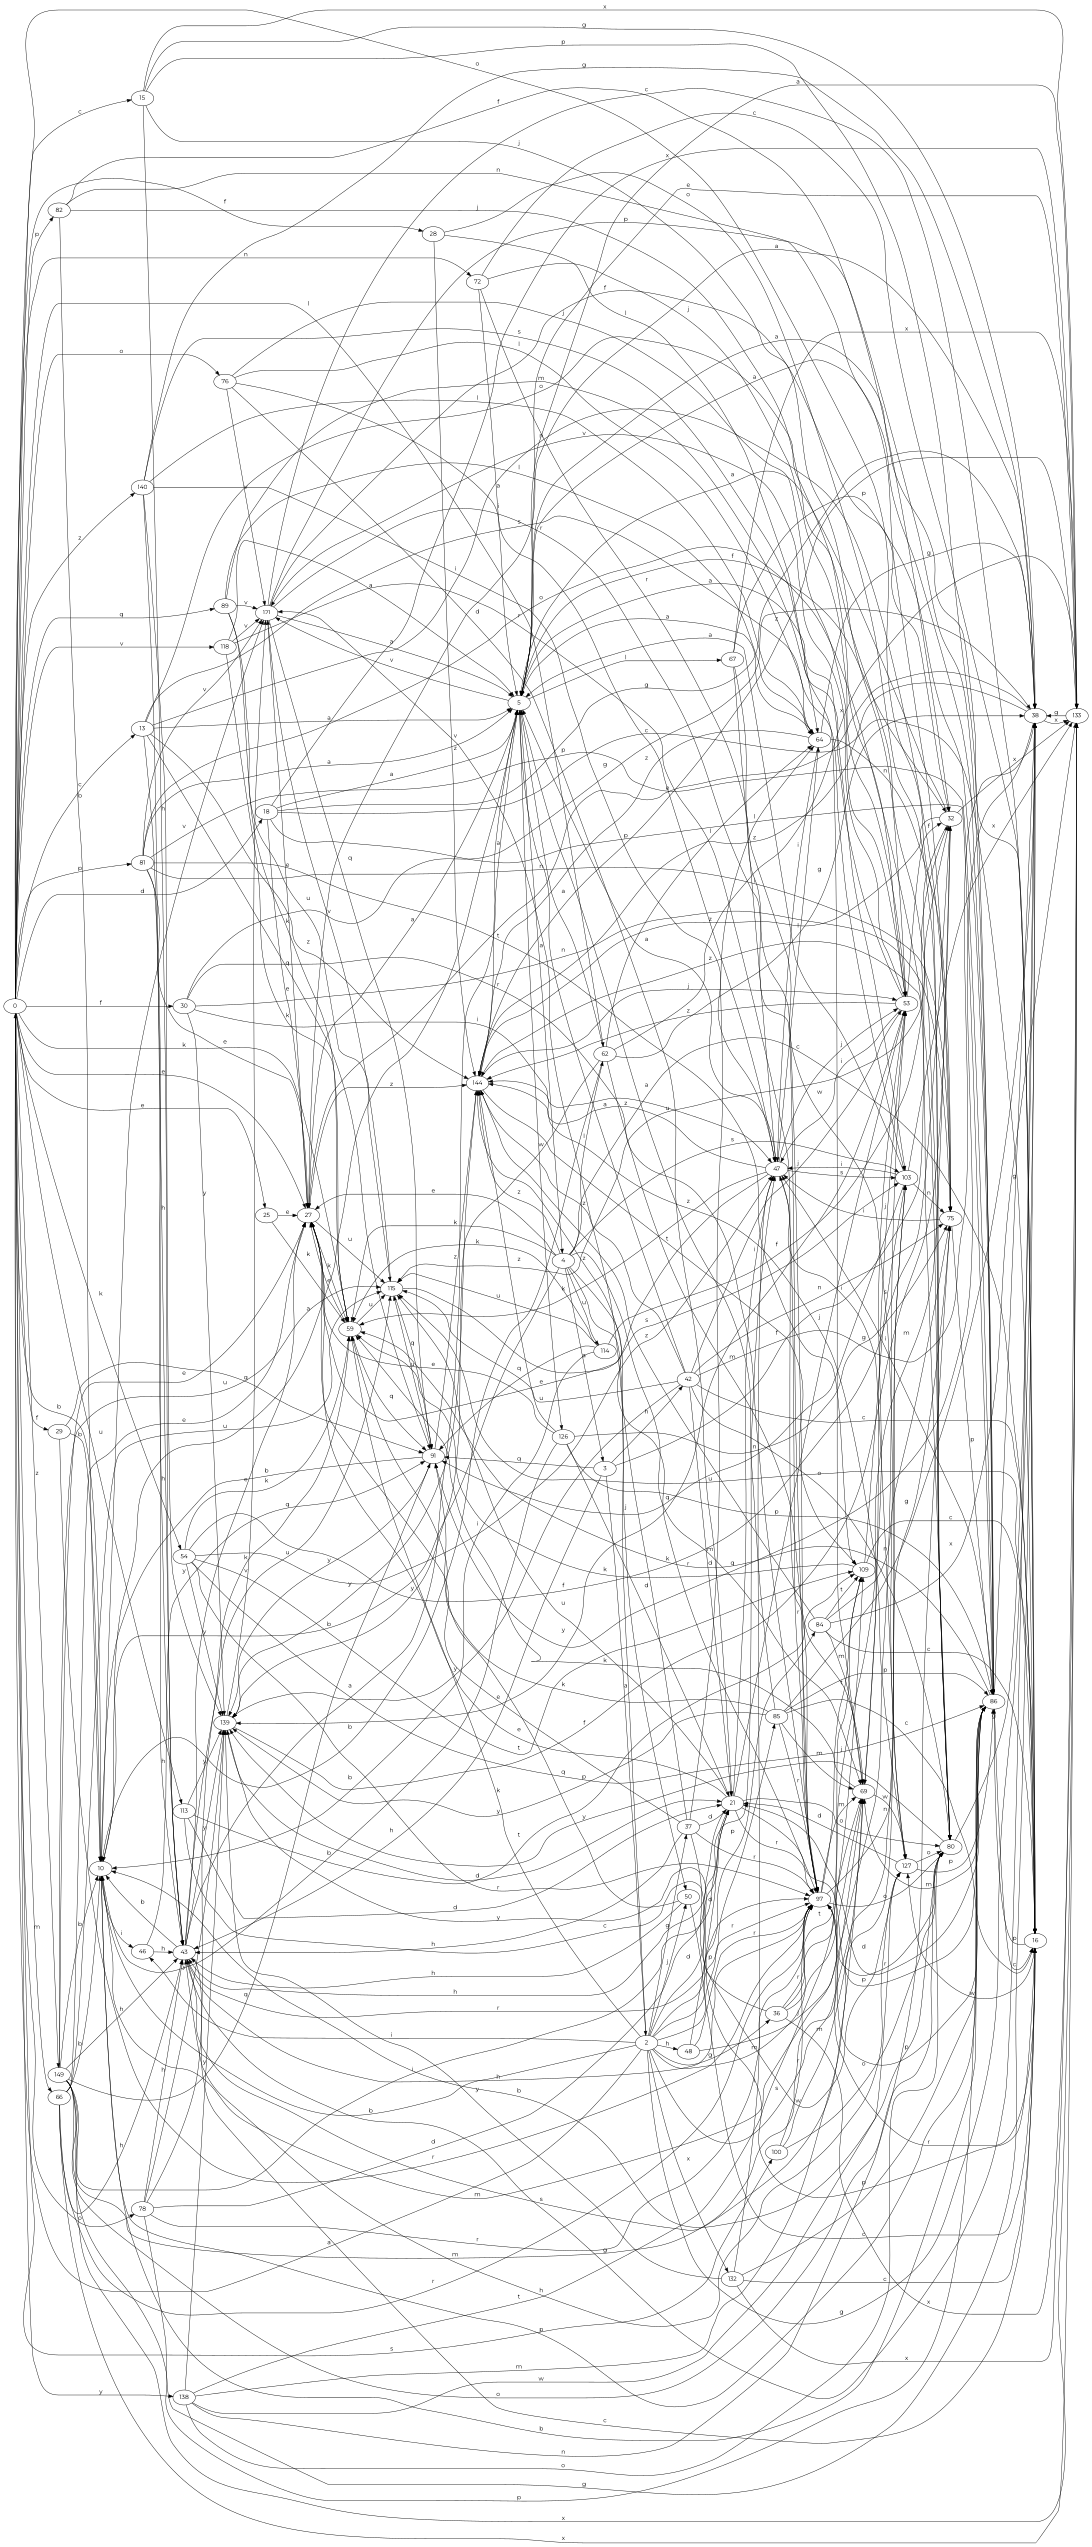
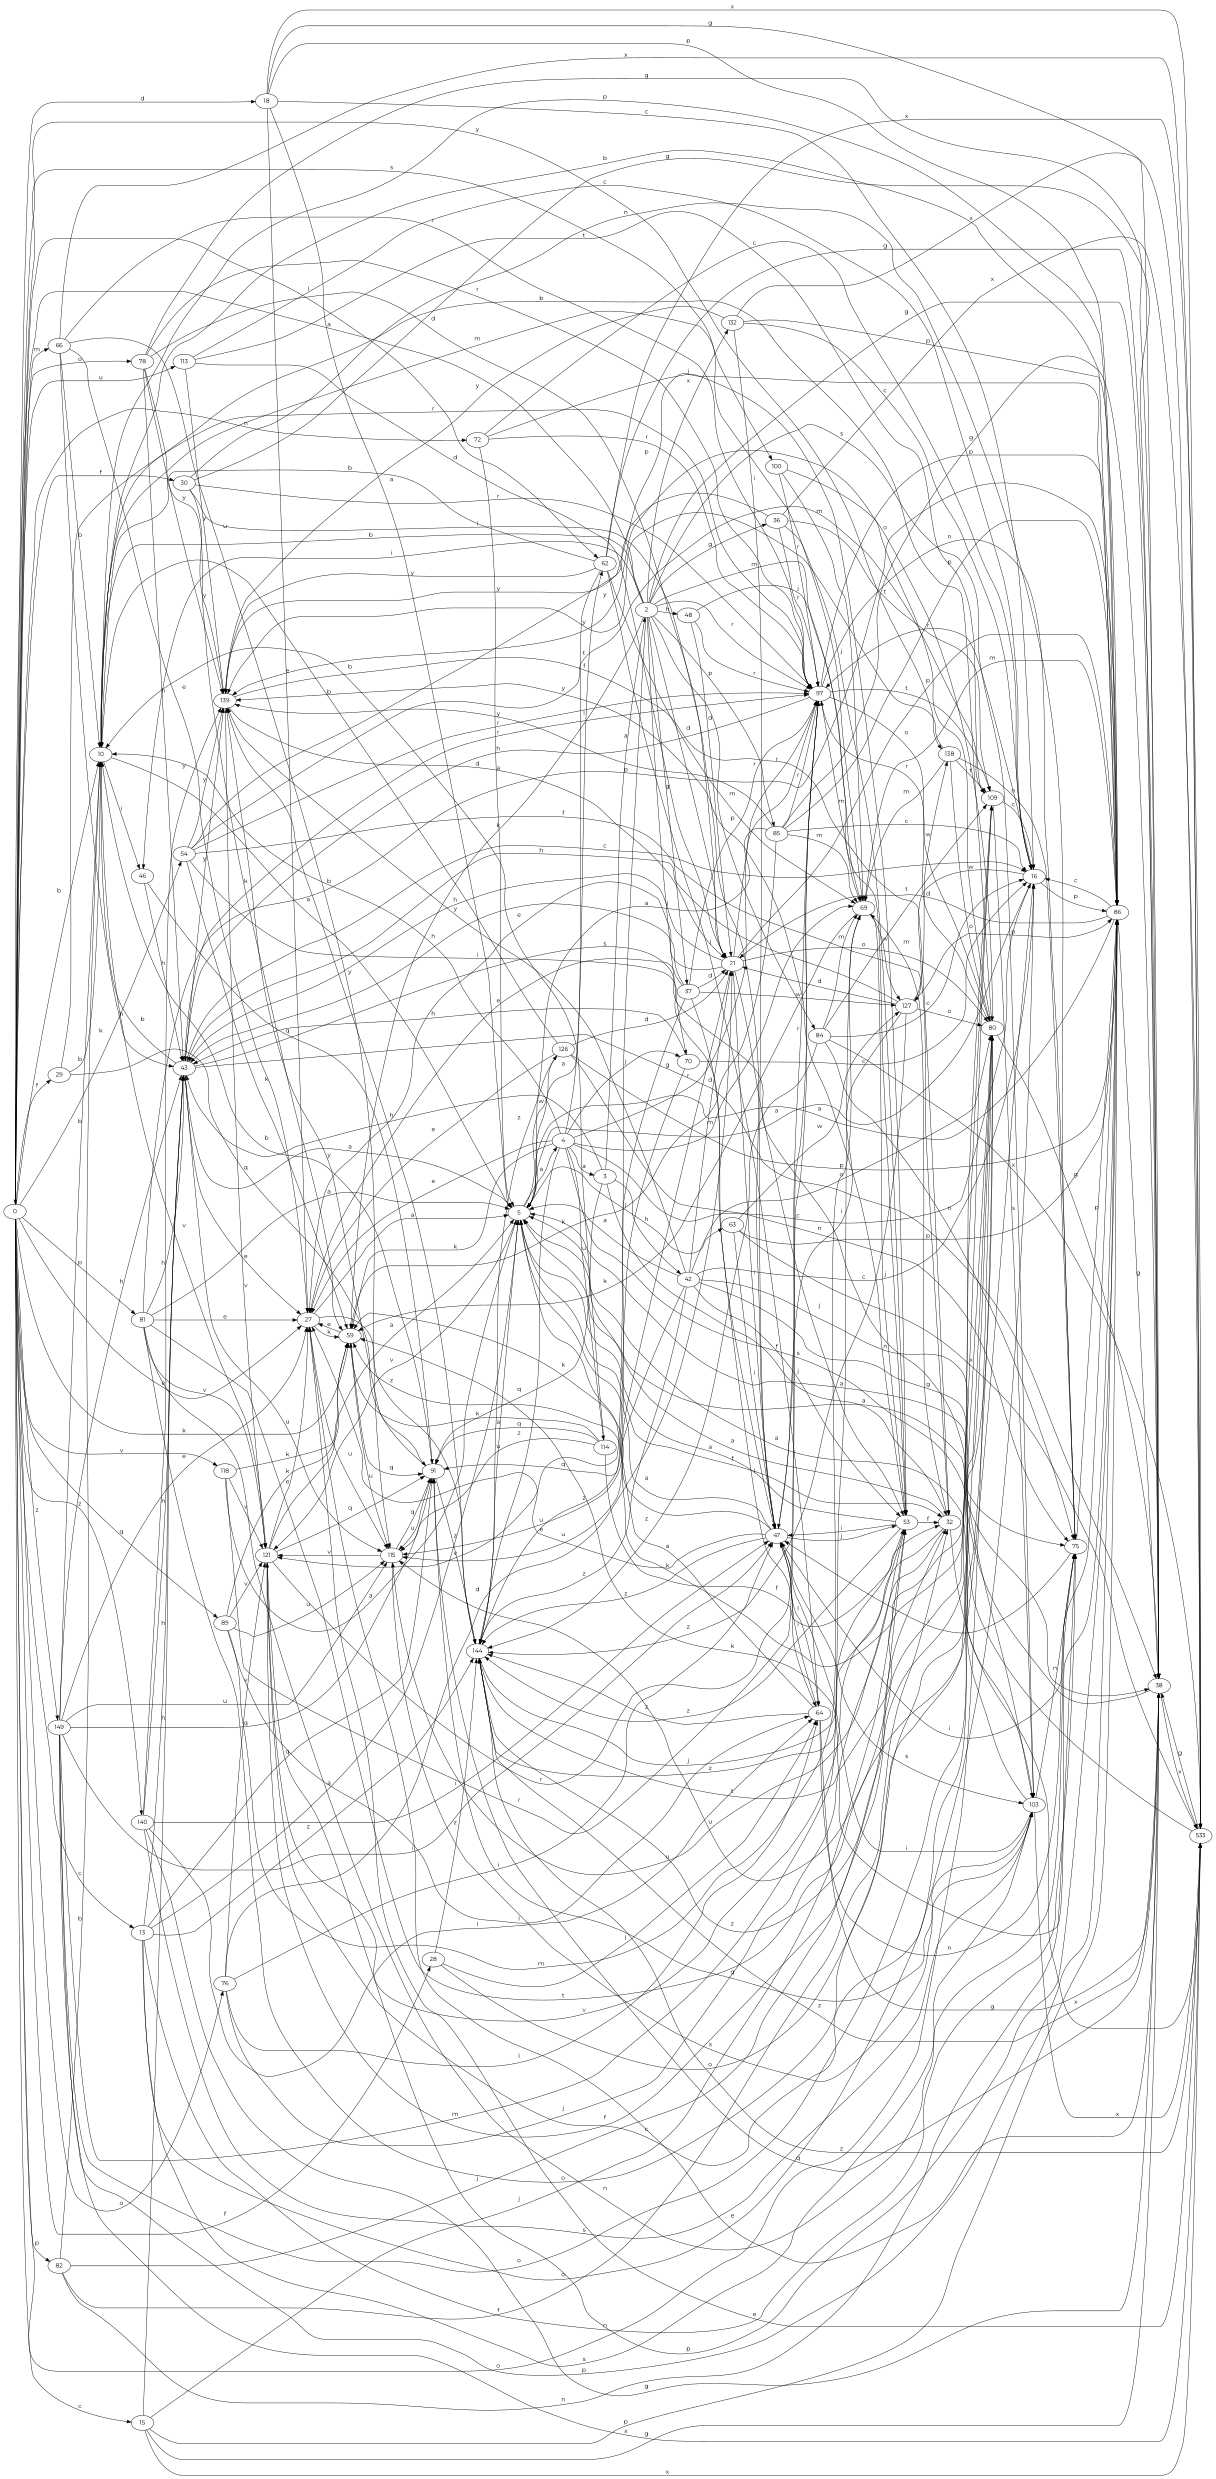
(732, 660) -> (732, 1225)
(1077, 716) -> (1201, 1836)
(267, 1215) -> none
(688, 1897) -> (688, 1062)
(687, 2366) -> (924, 913)
